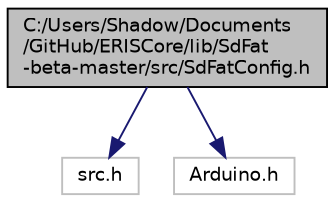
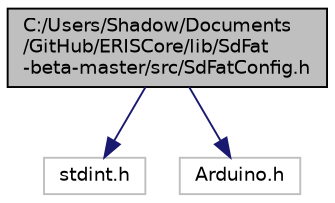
(100, 176) -> (95, 176)
